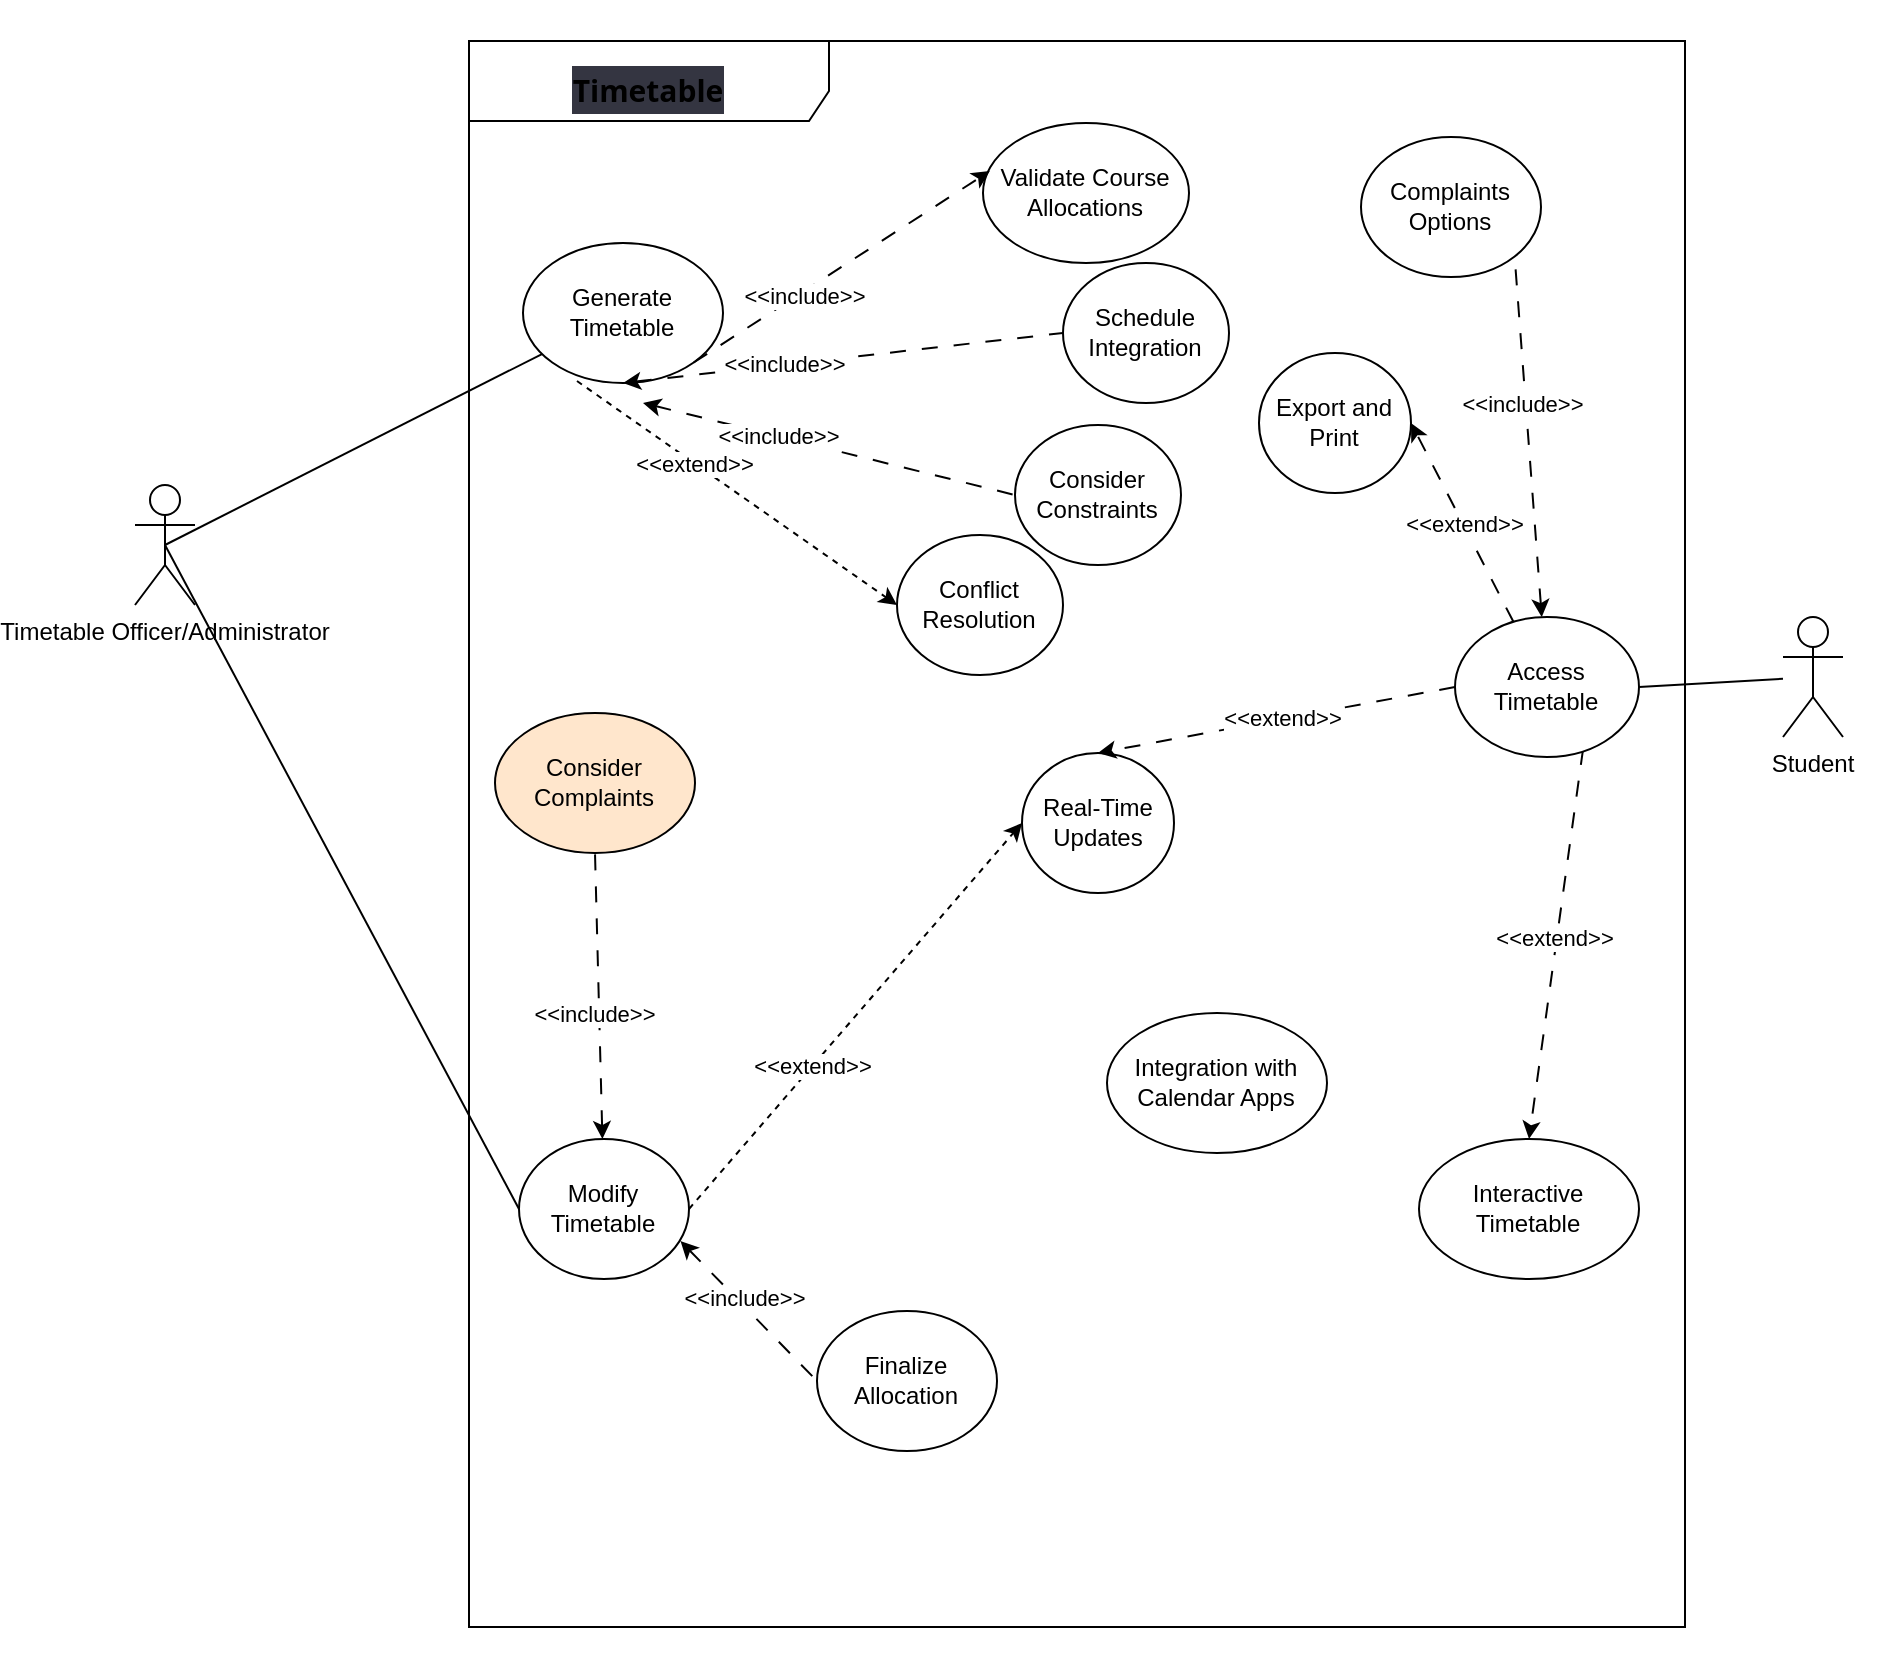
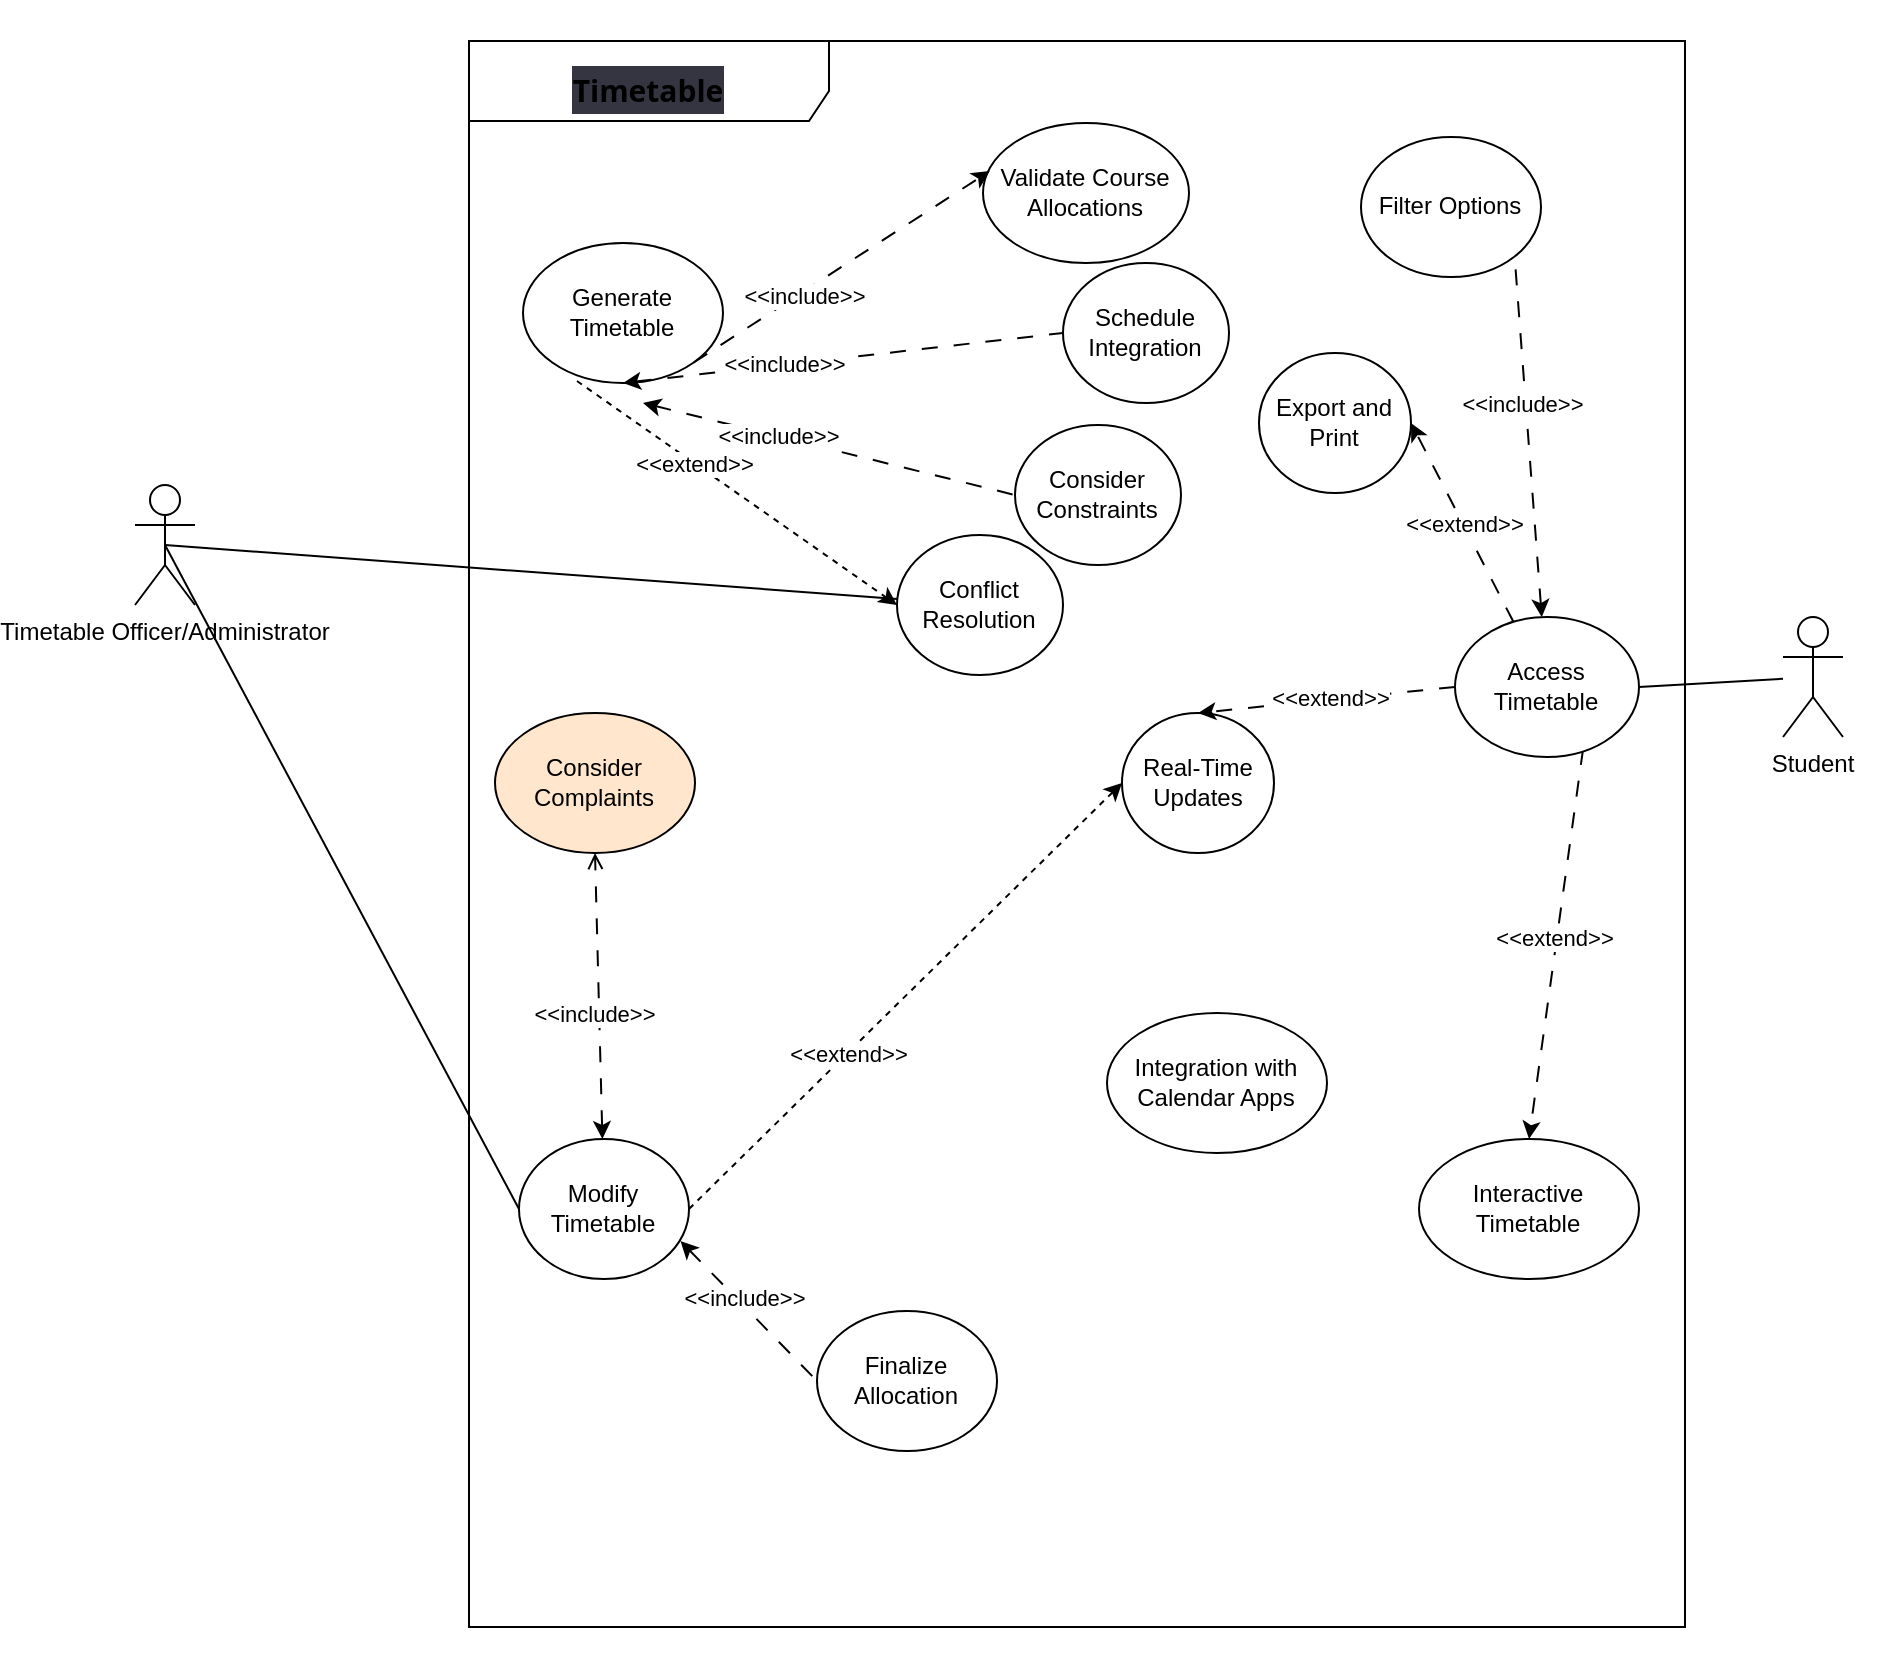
(1451, 207) -> (1451, 207)
(329, 462) -> (533, 572)
(1098, 823) -> (1198, 783)
(595, 859) -> (595, 860)
